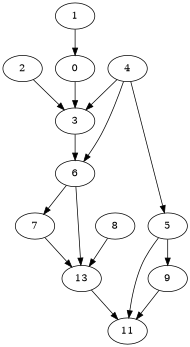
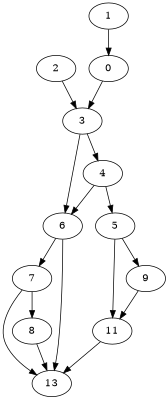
(104, 92) -> (91, 144)
none -> (32, 301)
(102, 302) -> (85, 355)
